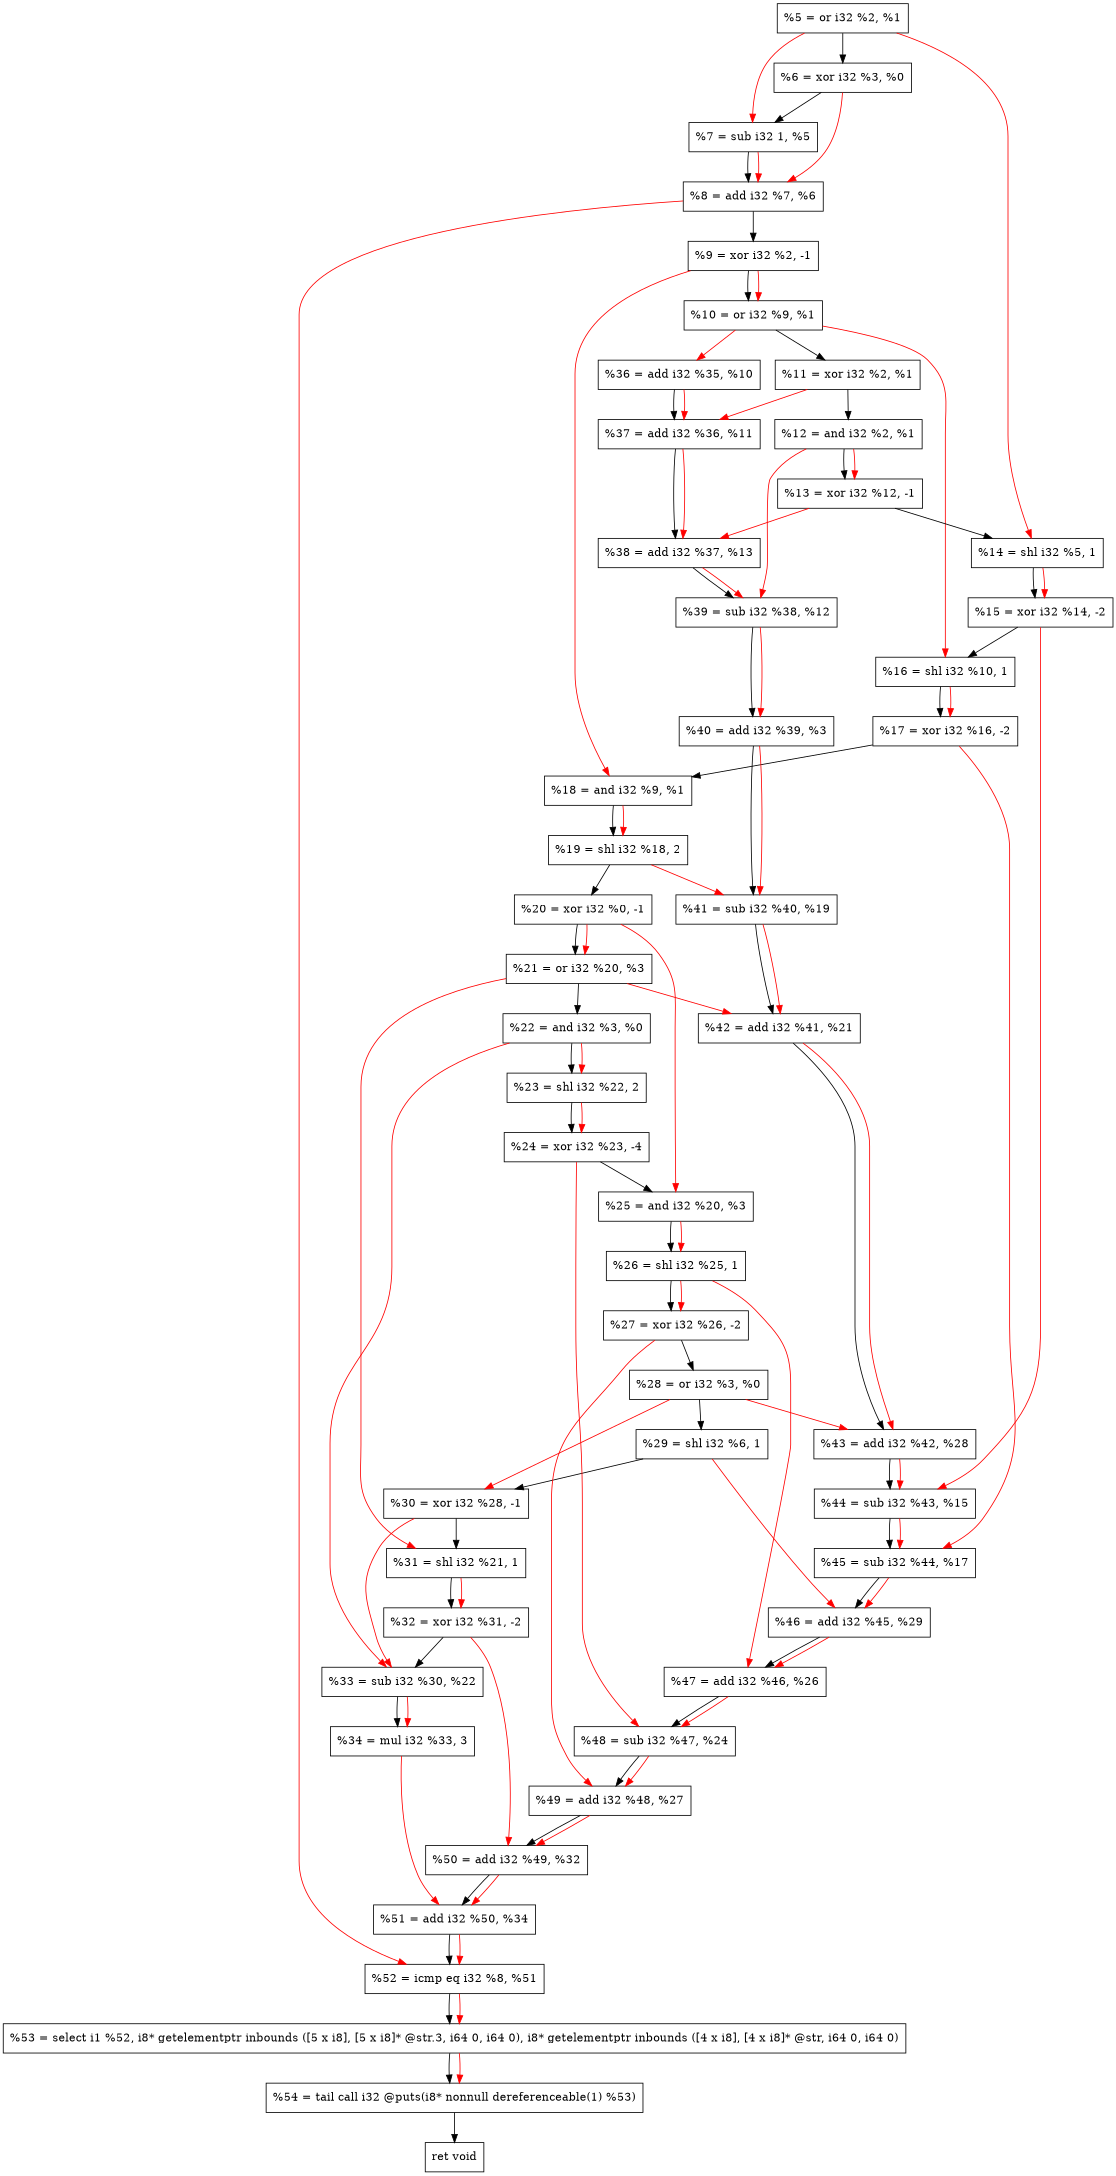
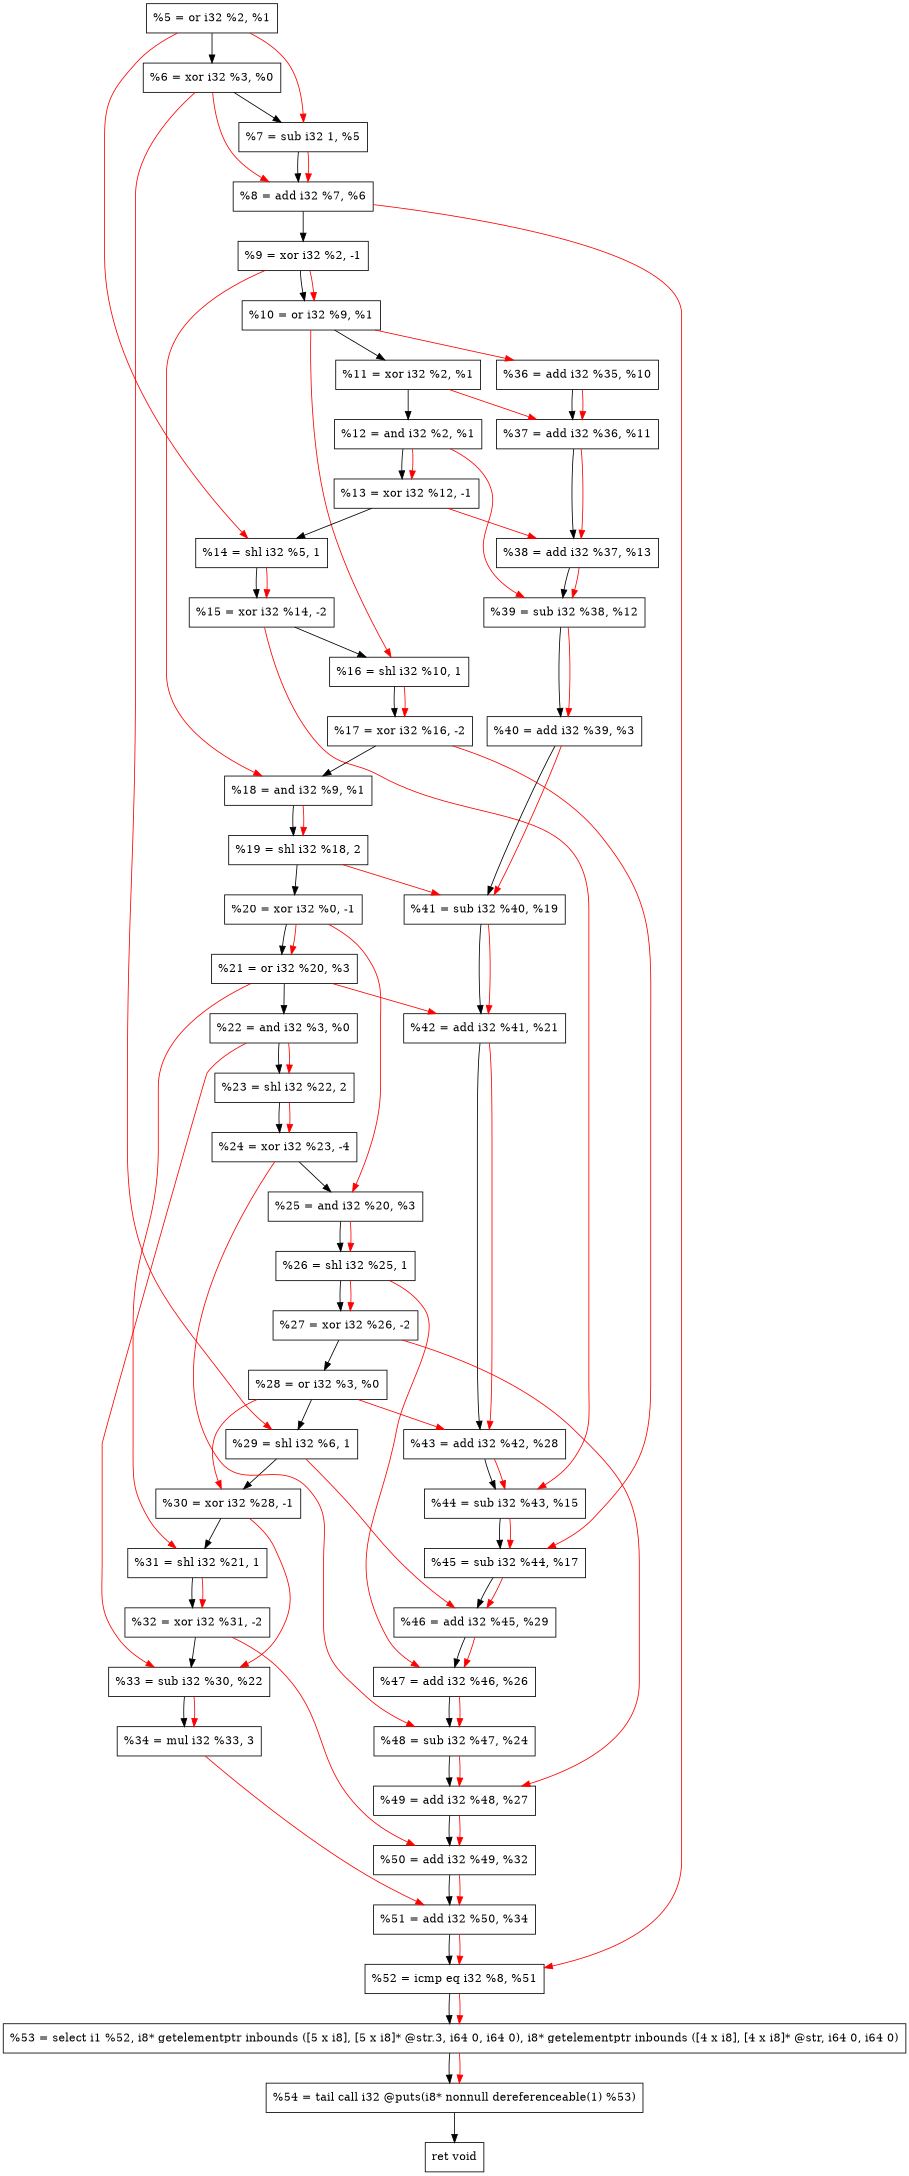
none -> (135, 770)
